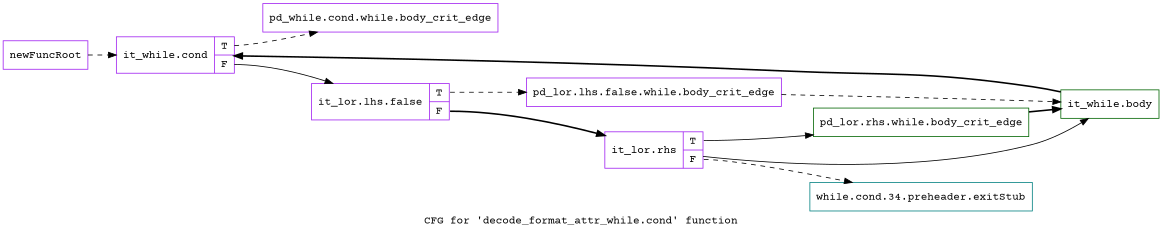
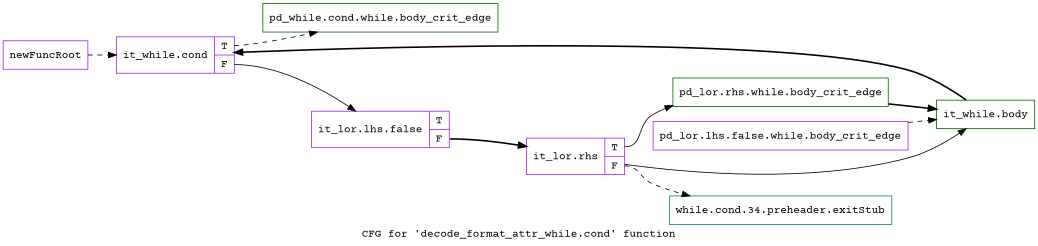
(380, 18) -> (380, 18)
(484, 92) -> none
